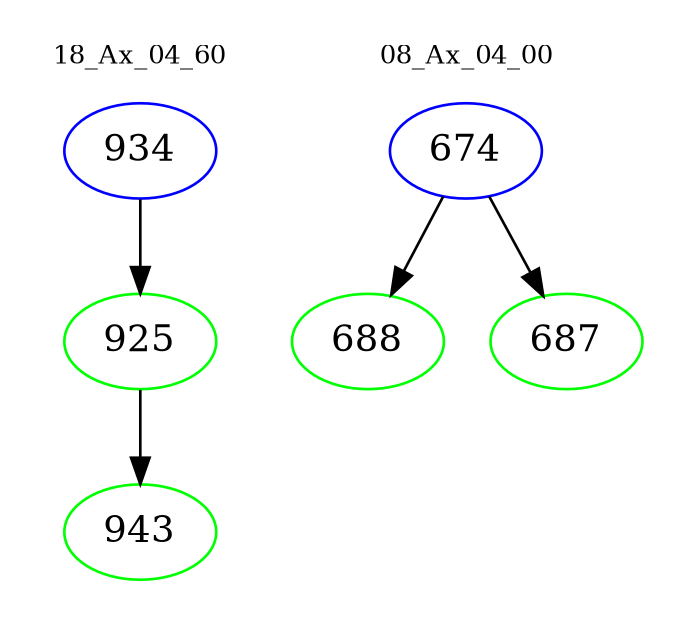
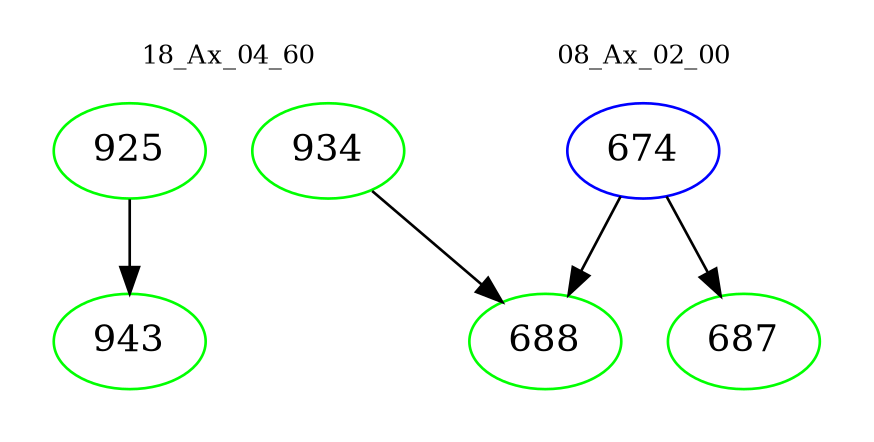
(467, 57) -> (645, 57)
(140, 151) -> (328, 151)
(140, 233) -> (408, 221)
